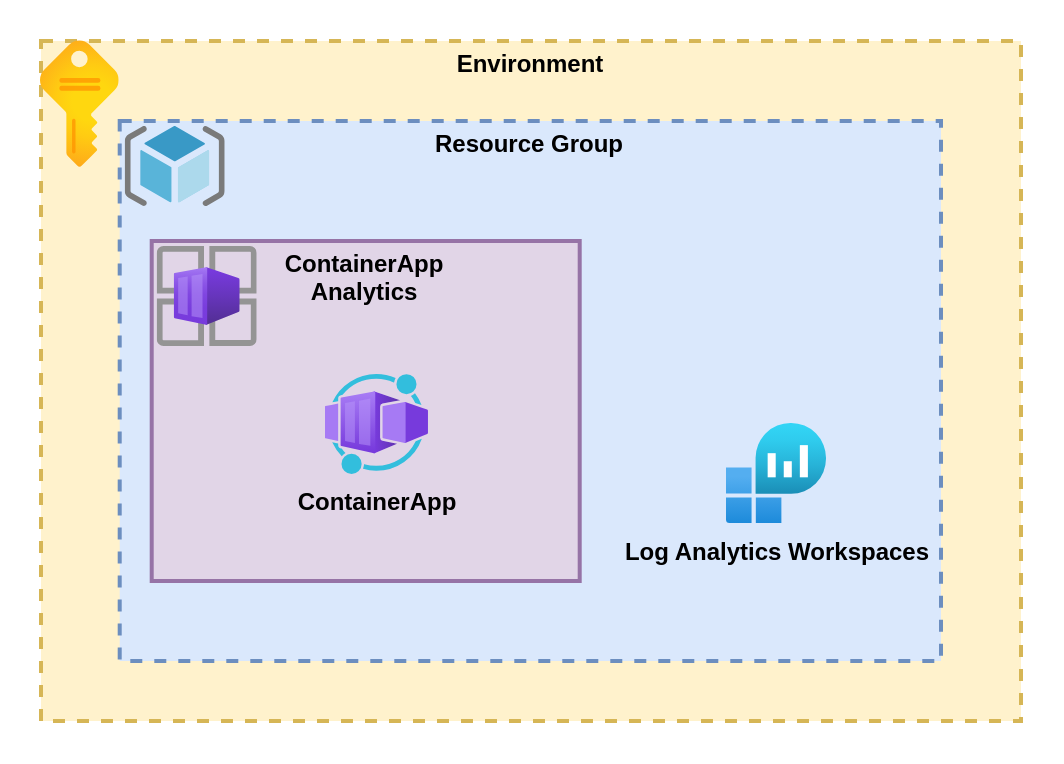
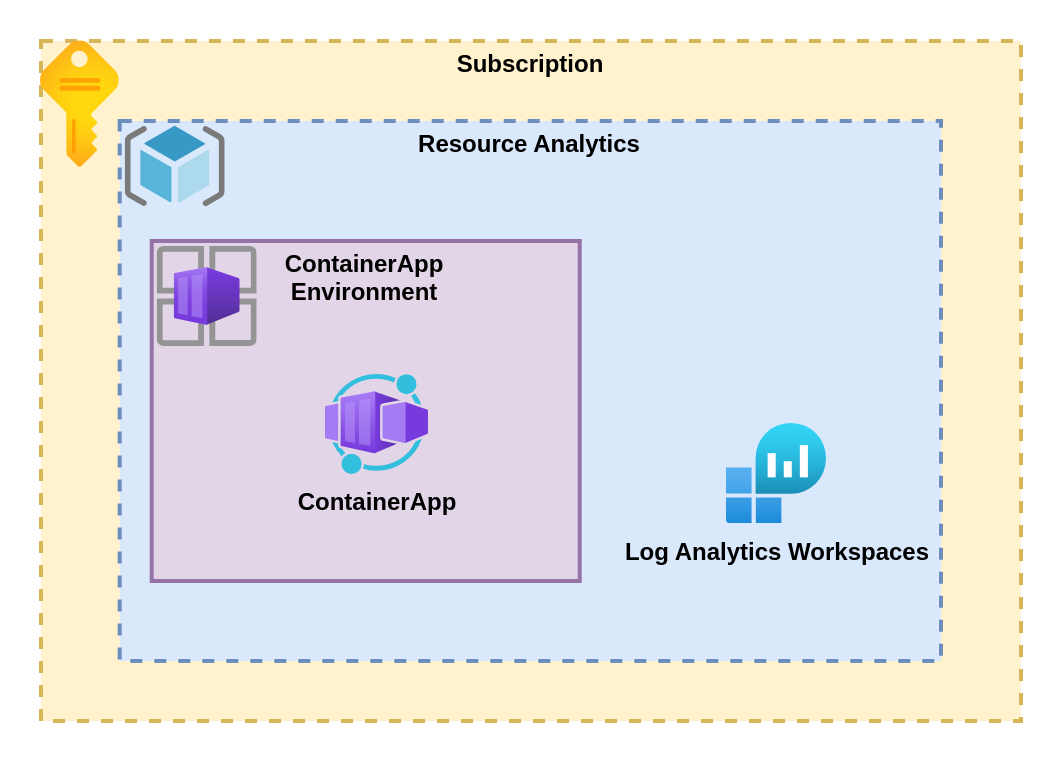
(531, 65) -> (531, 65)
(530, 145) -> (530, 145)
(365, 280) -> (365, 280)
